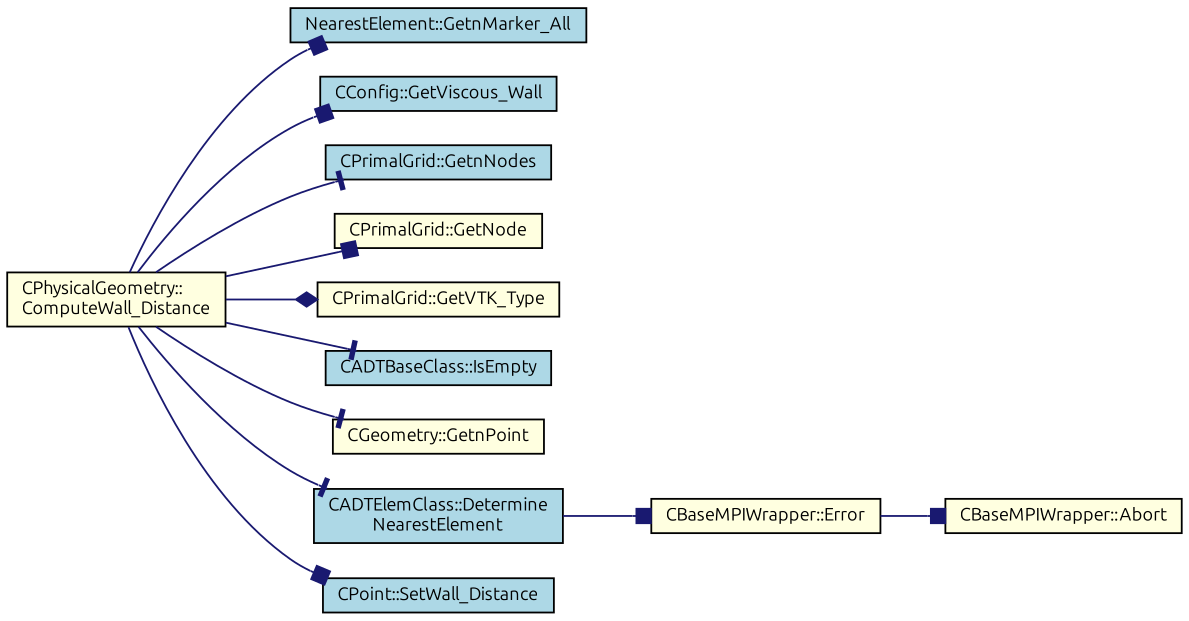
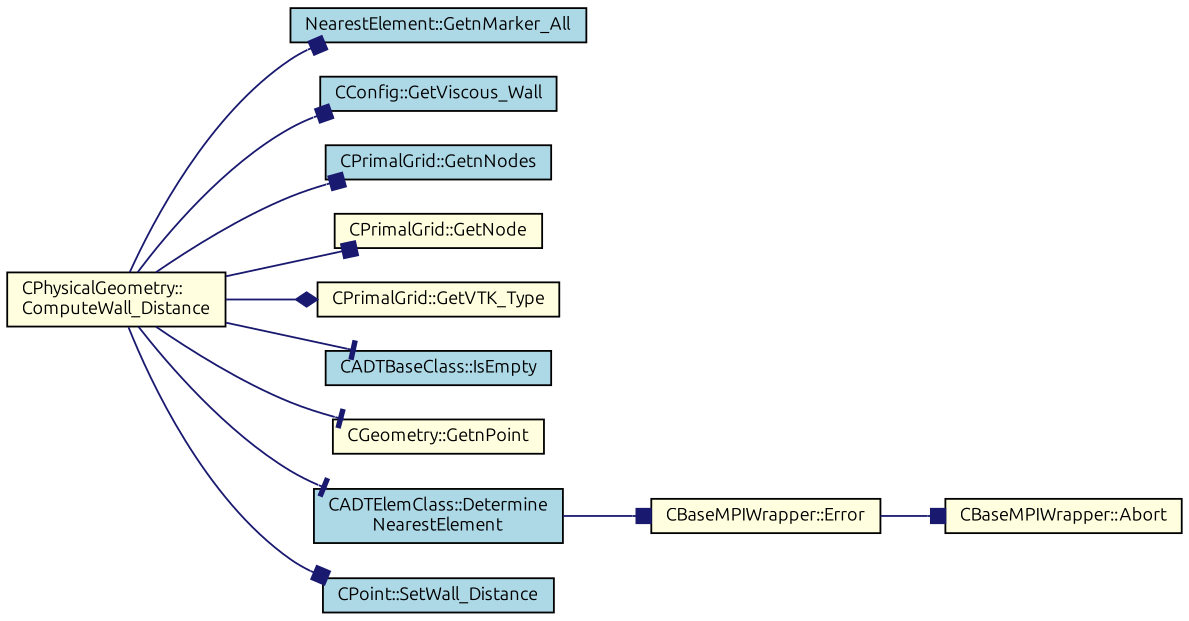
(242, 220) -> (238, 222)
